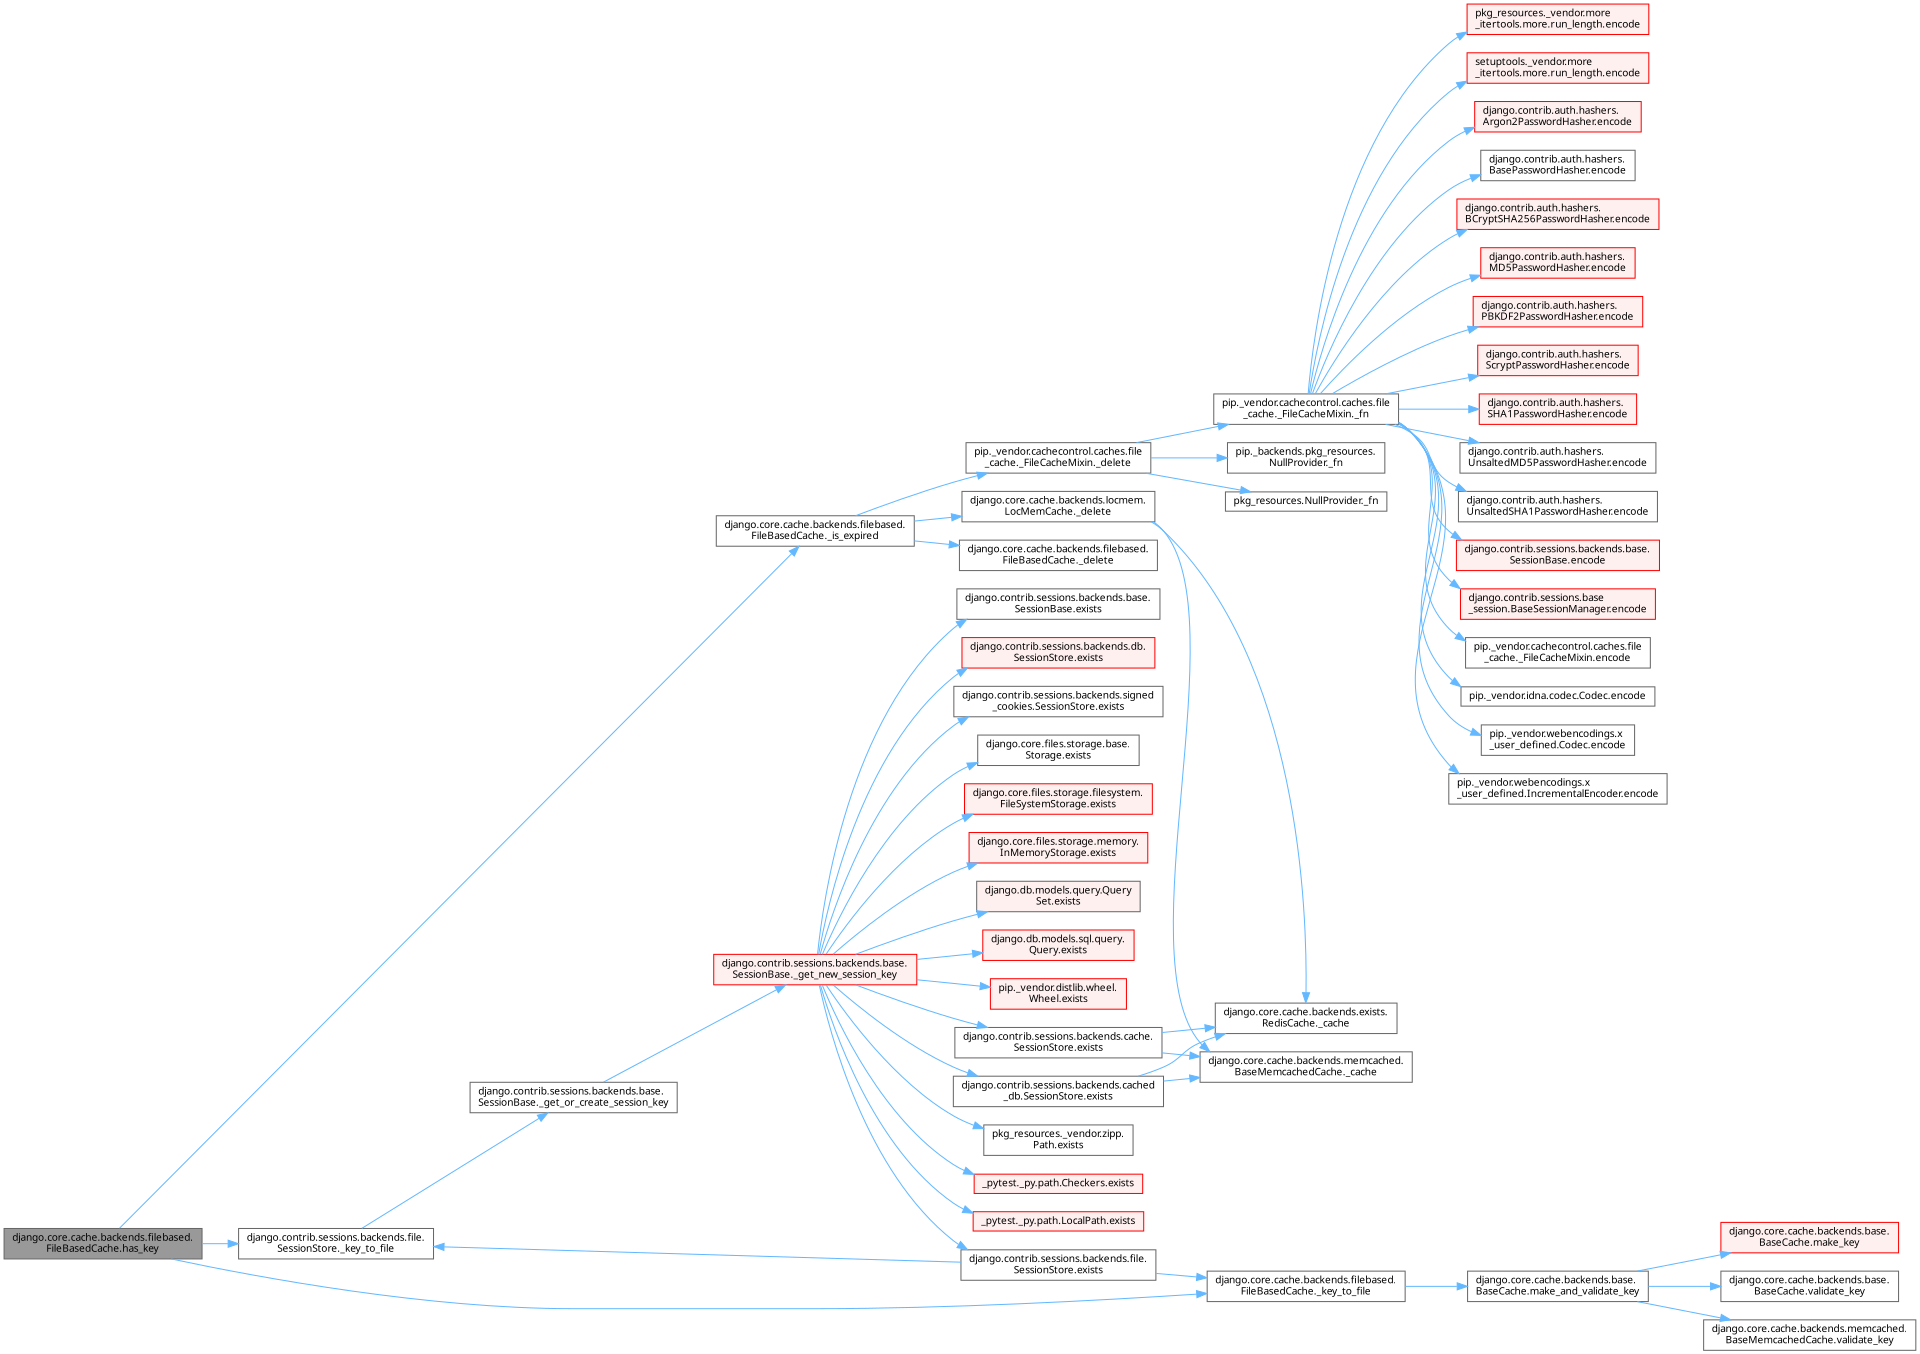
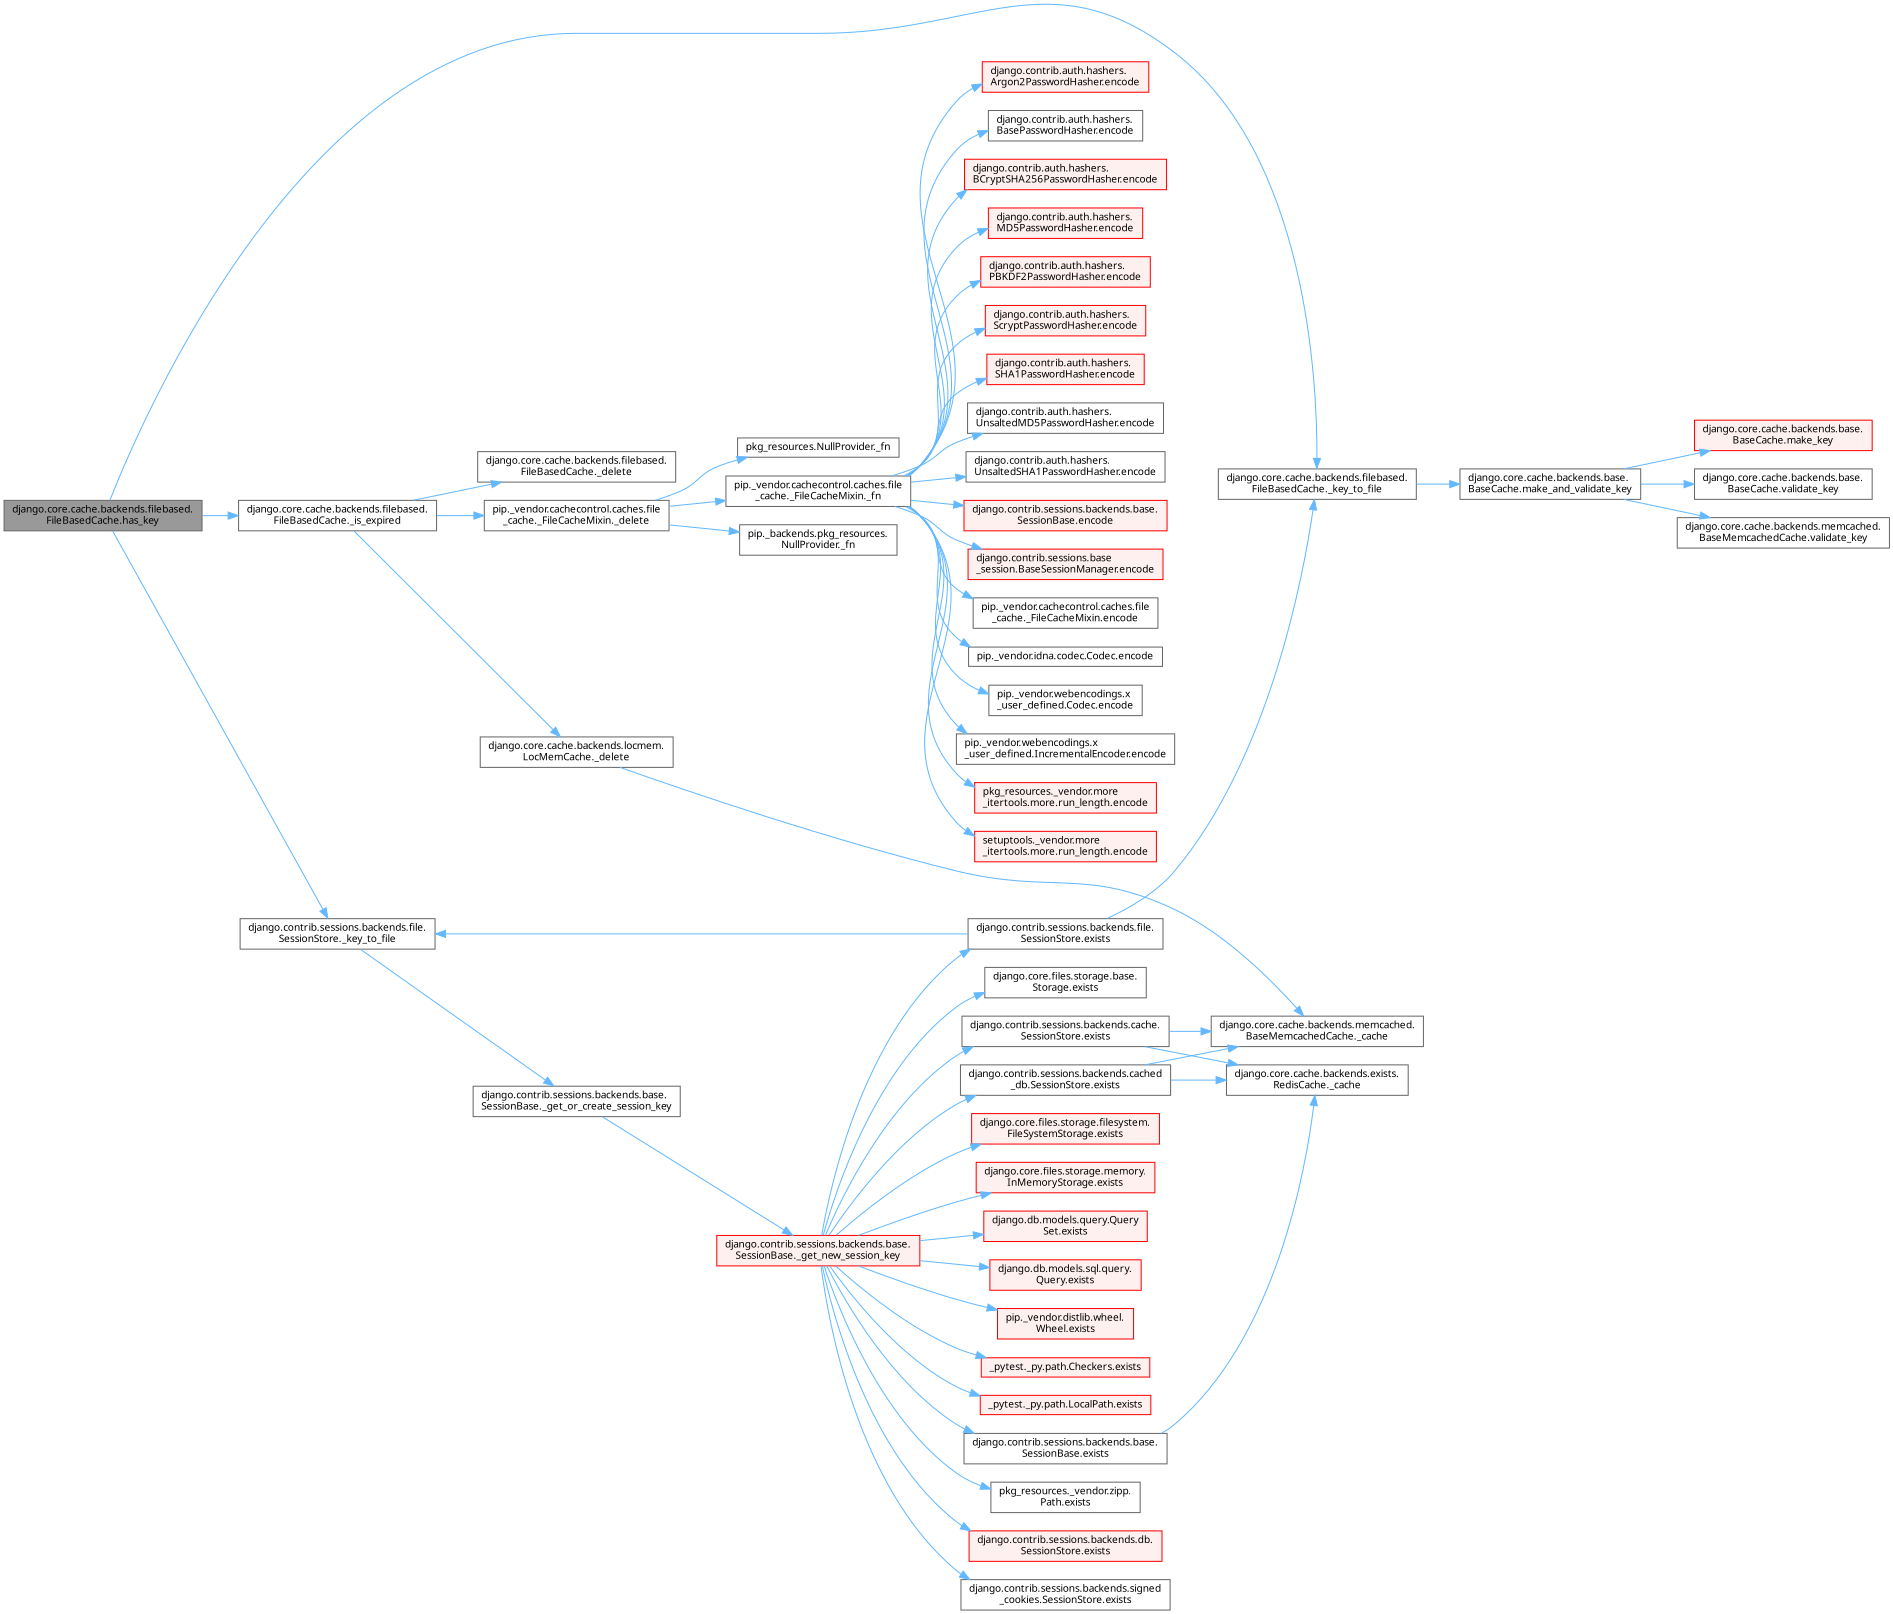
(1276, 740) -> (1268, 1285)
(1058, 896) -> (1066, 1226)
